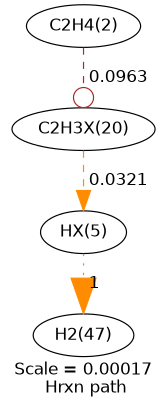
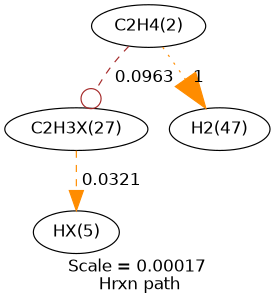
(84, 129) -> (76, 129)
(84, 266) -> (174, 63)
